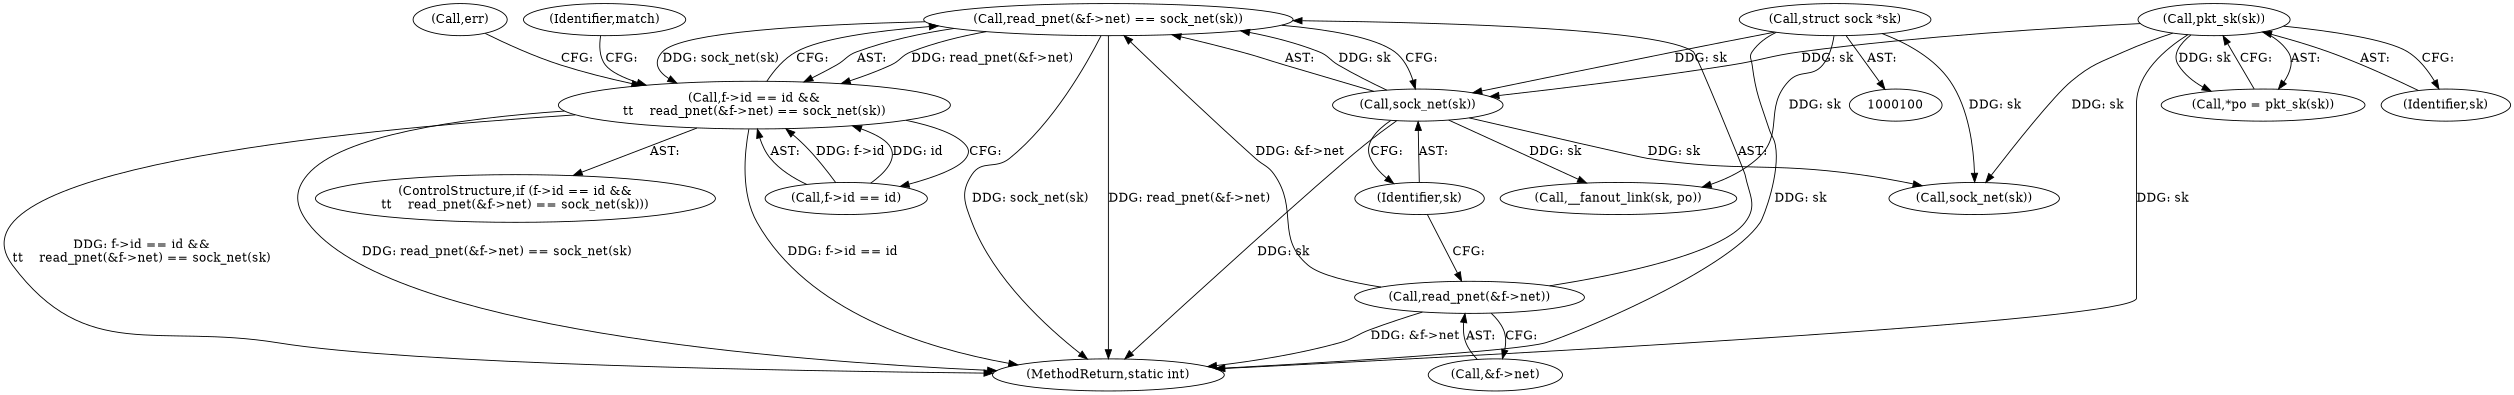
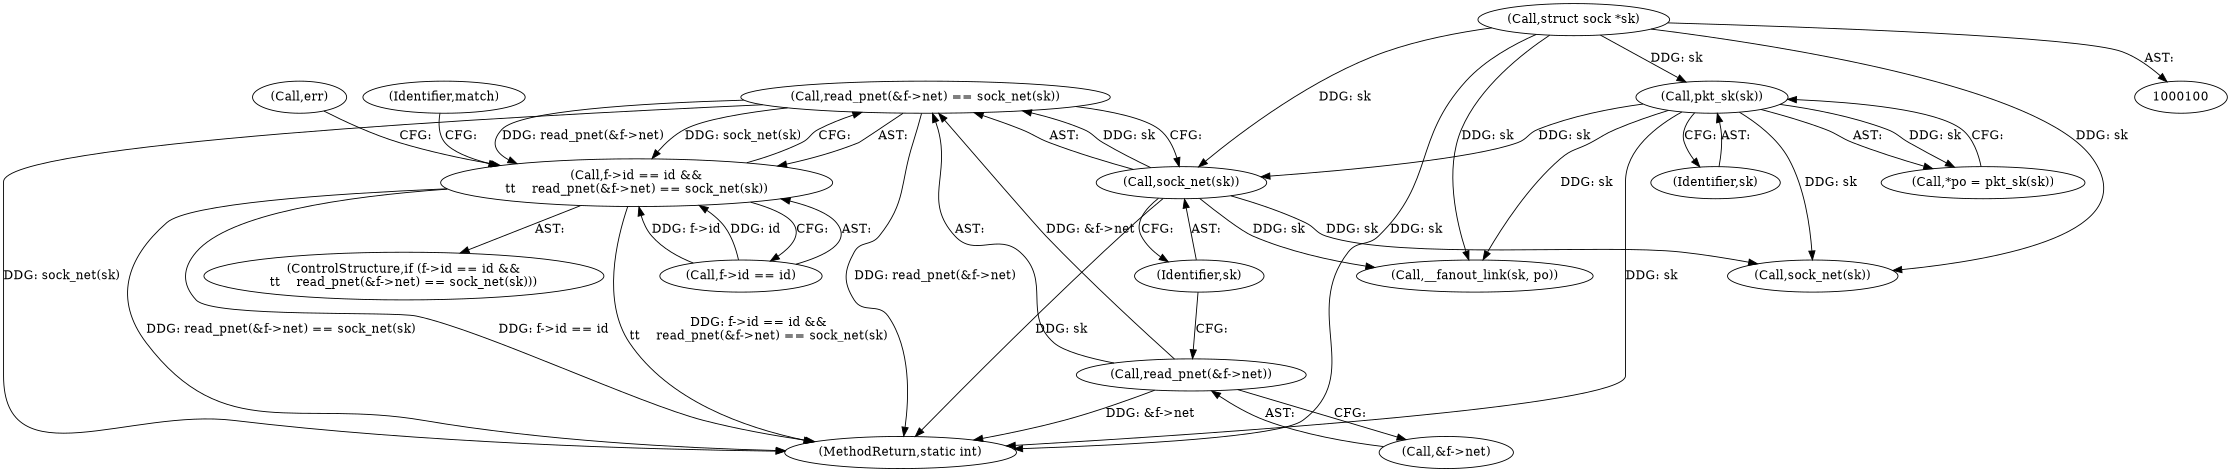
none -> (1639, 56)
none -> (1560, 159)
